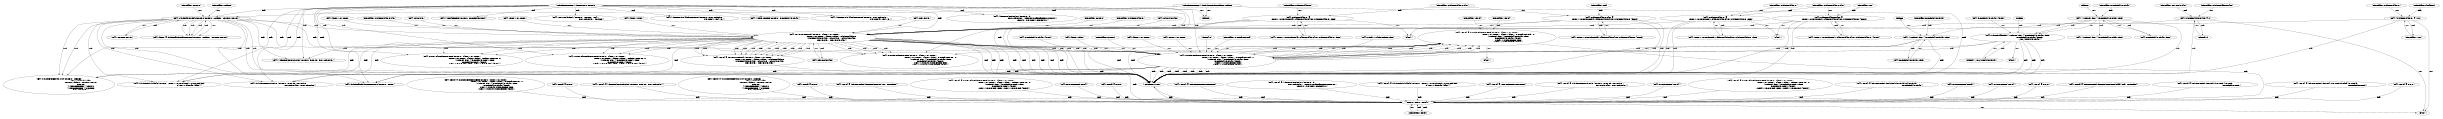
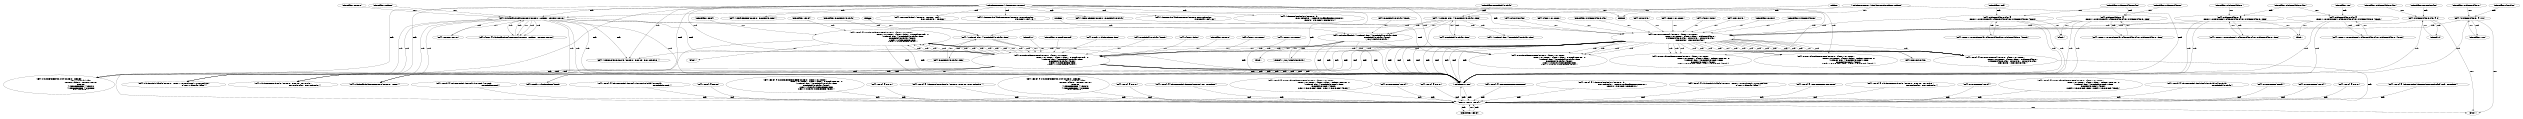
(2424, 6) -> (2504, 6)
none -> (543, 85)
